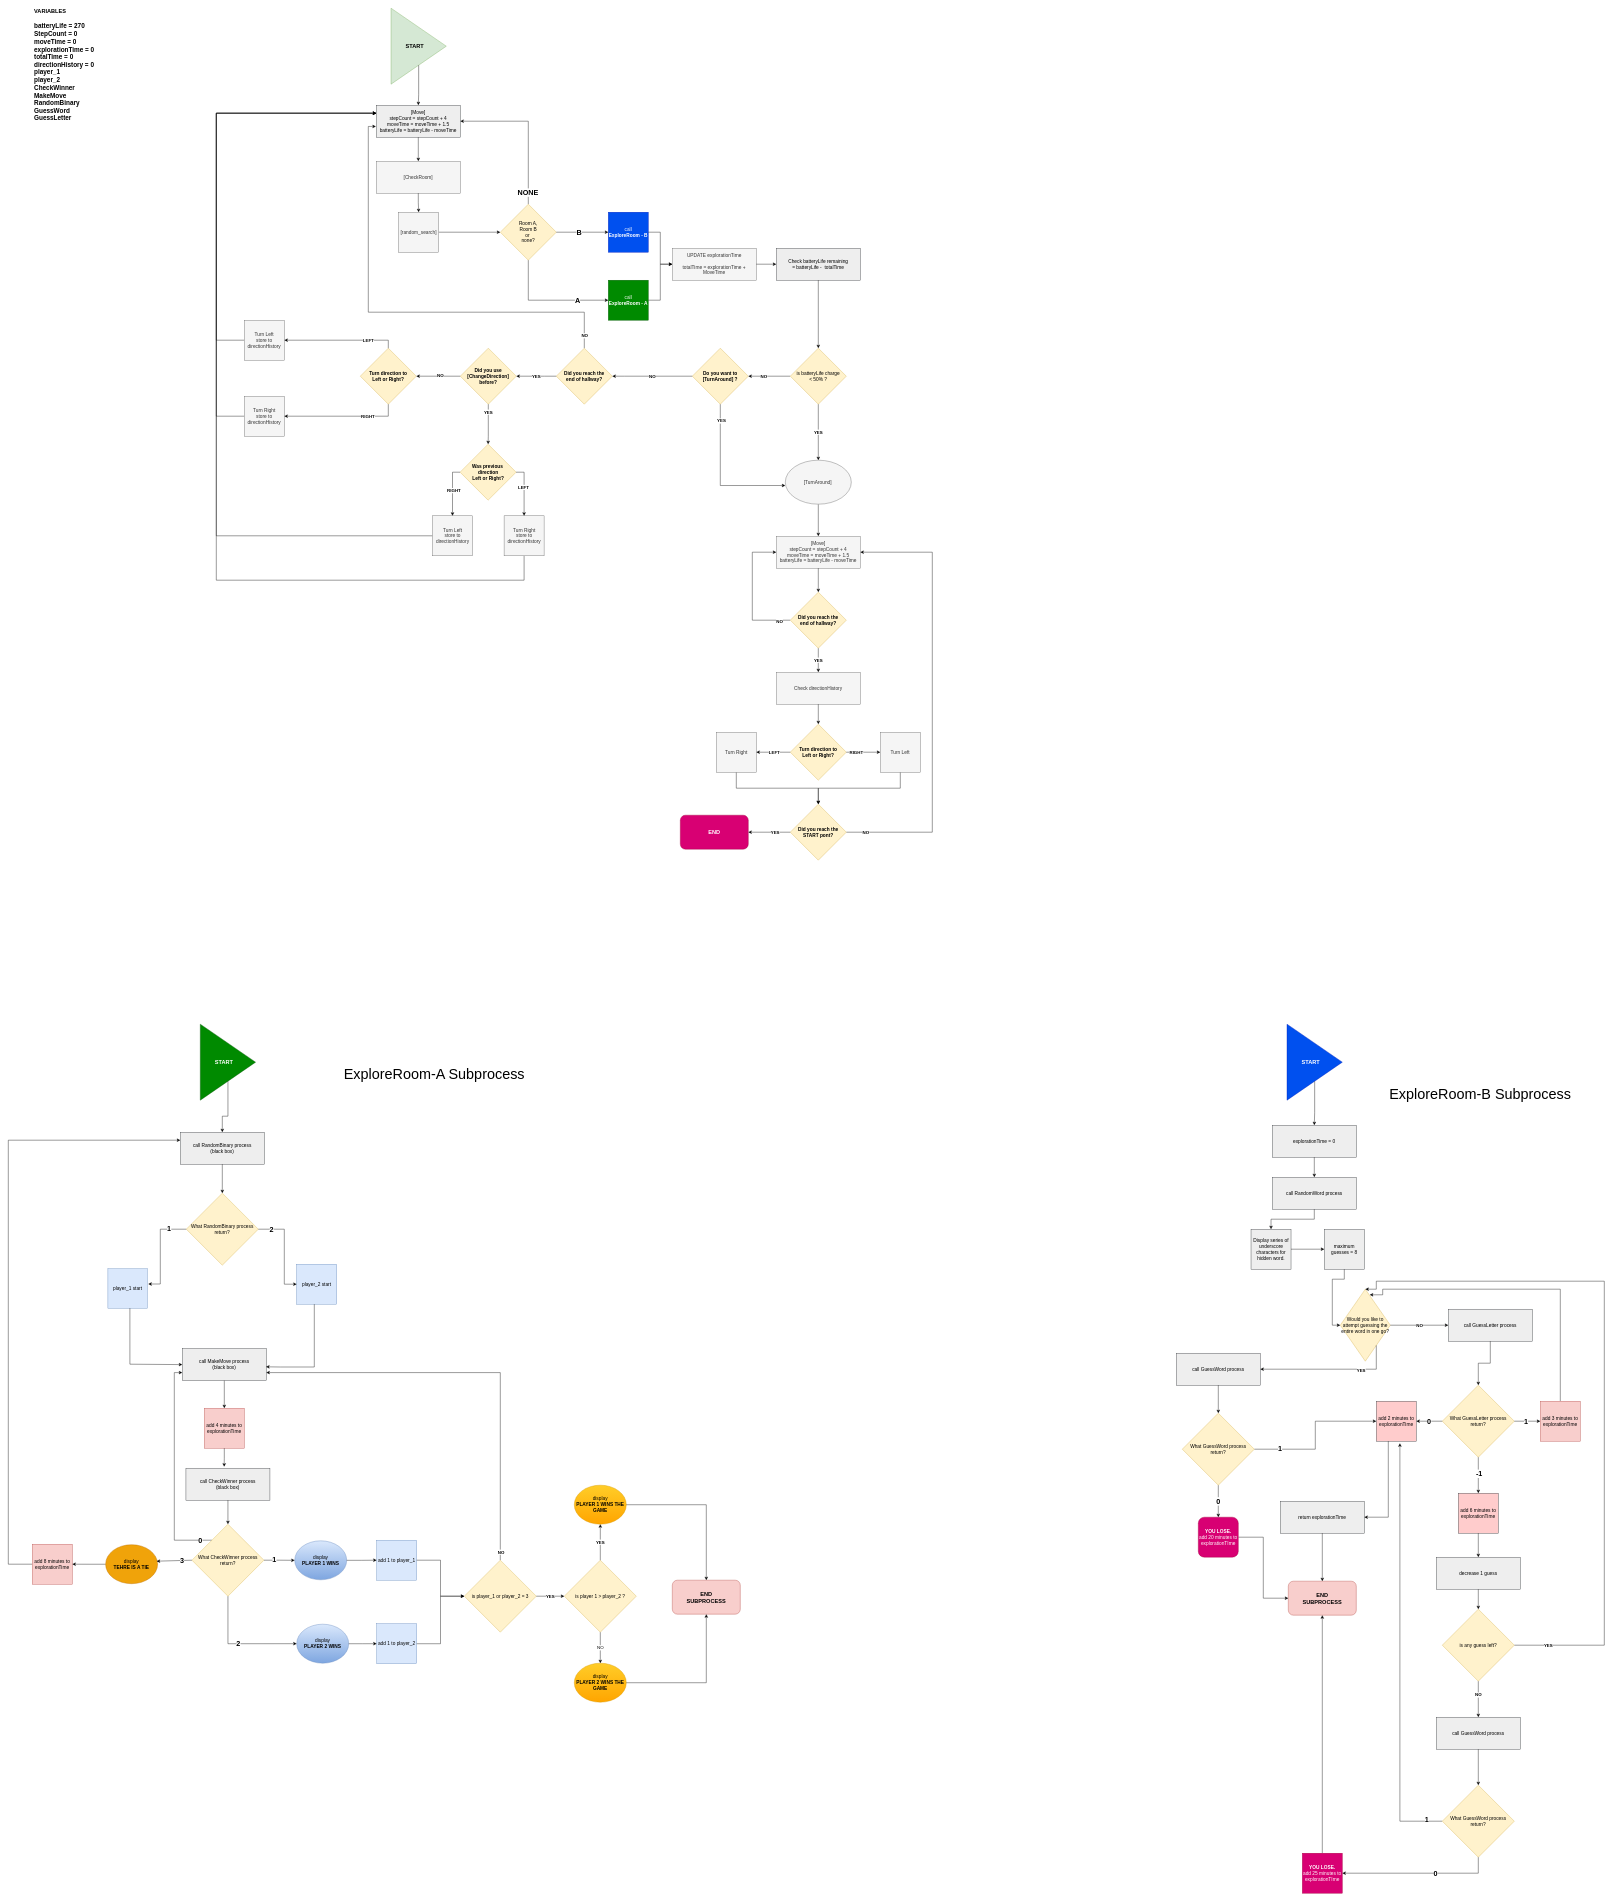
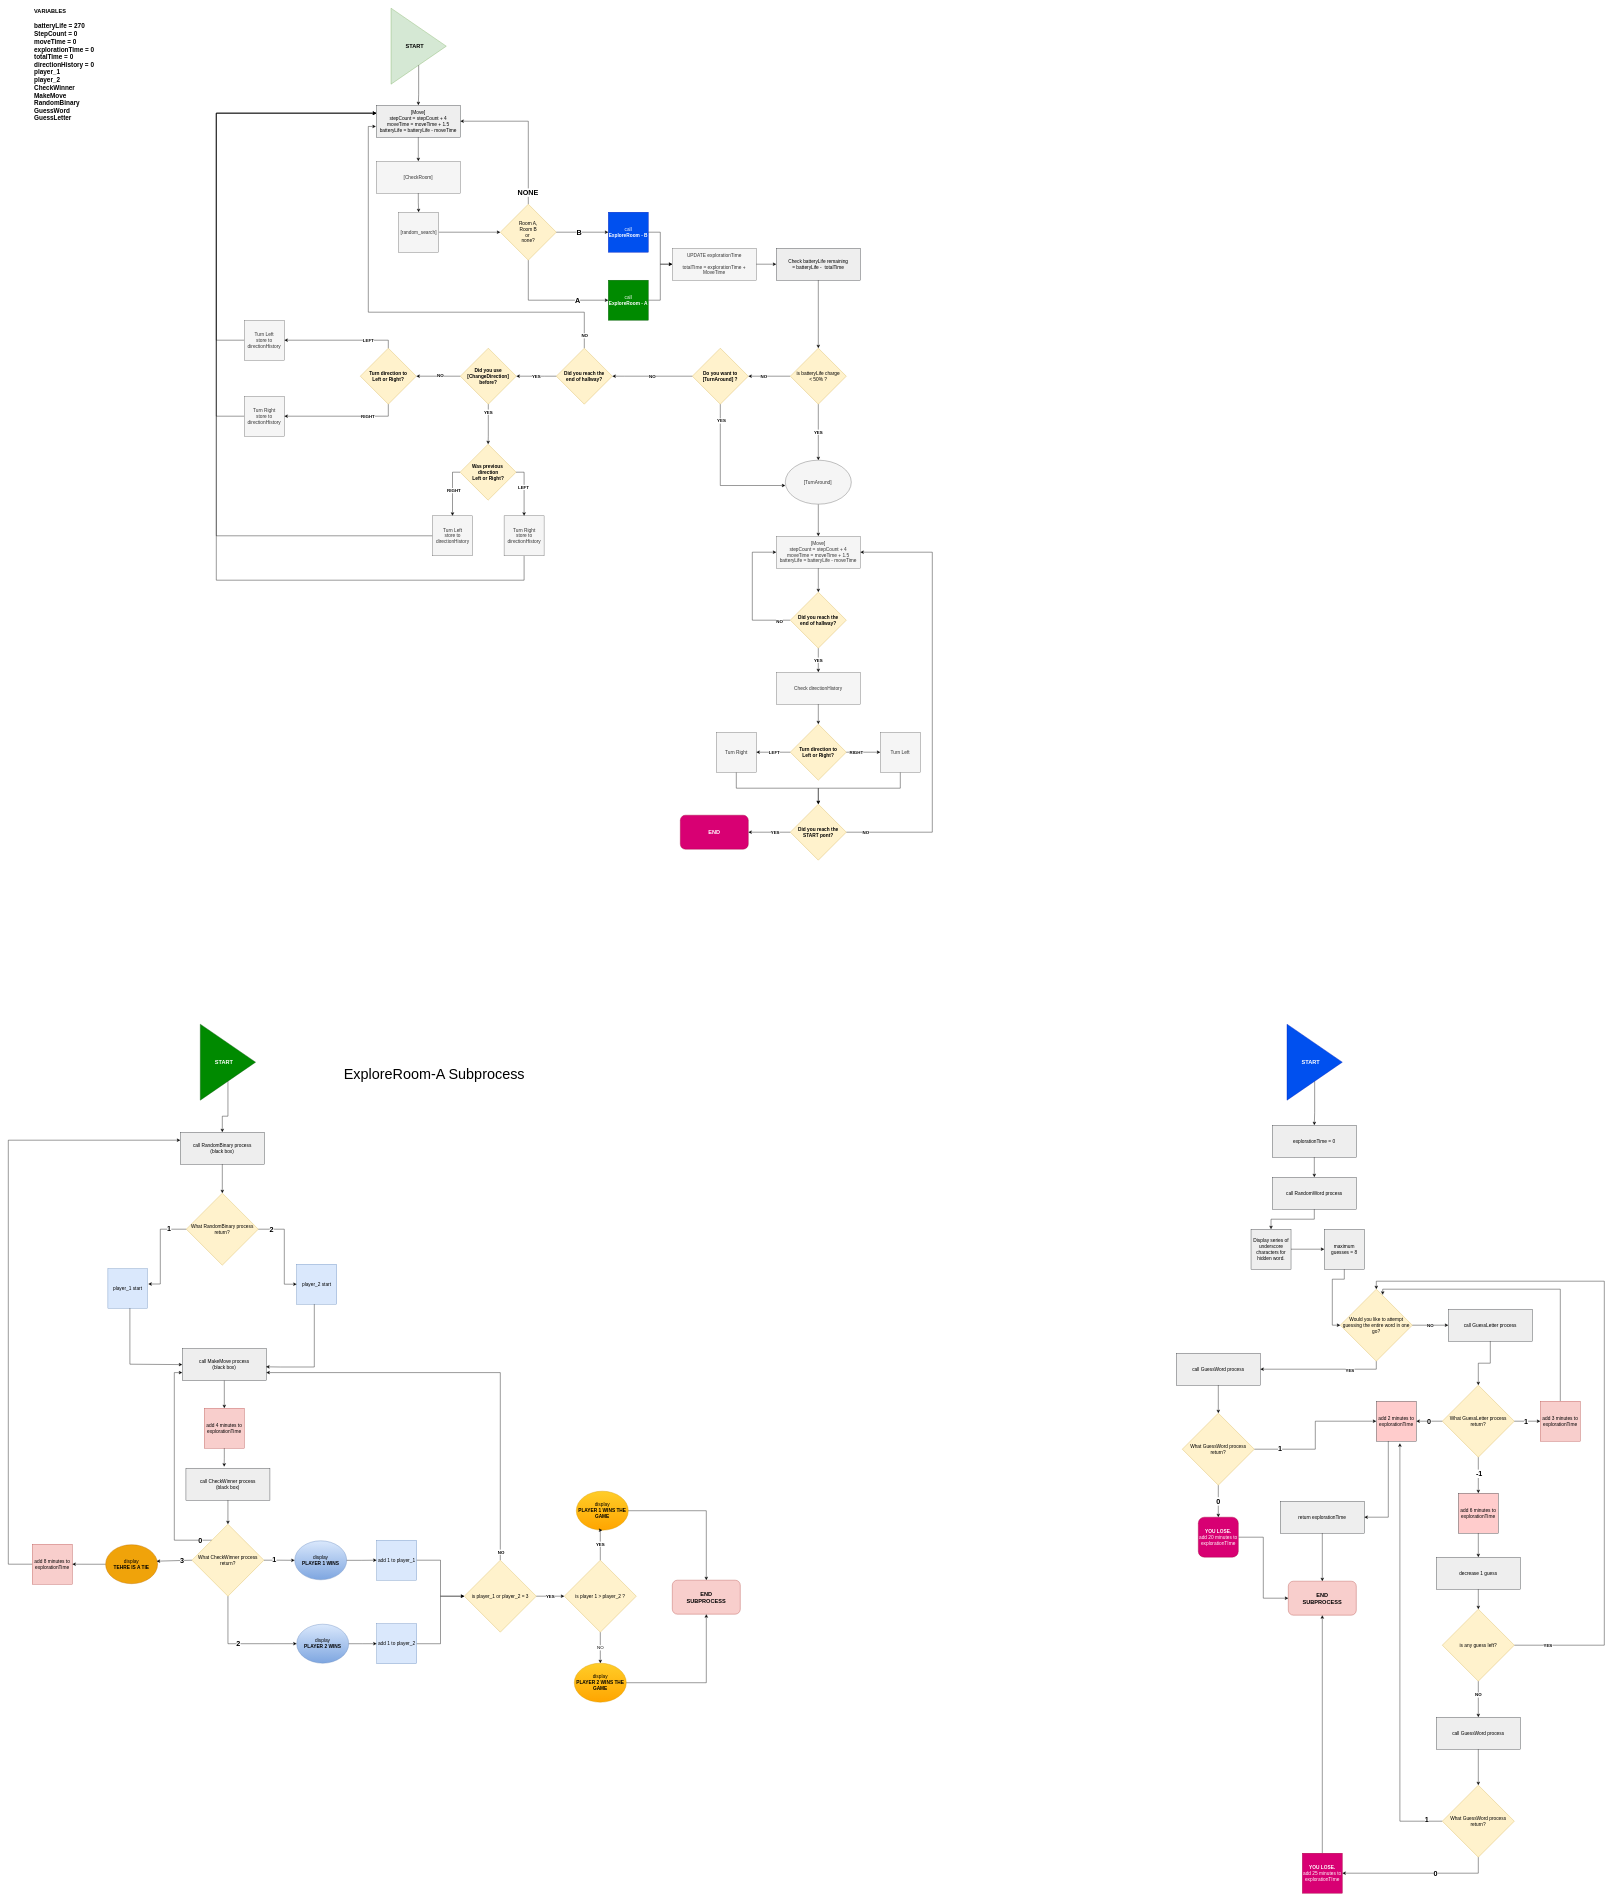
(1480, 1094) -> none
(1365, 1325) -> (1376, 1325)
(600, 1505) -> (602, 1511)
